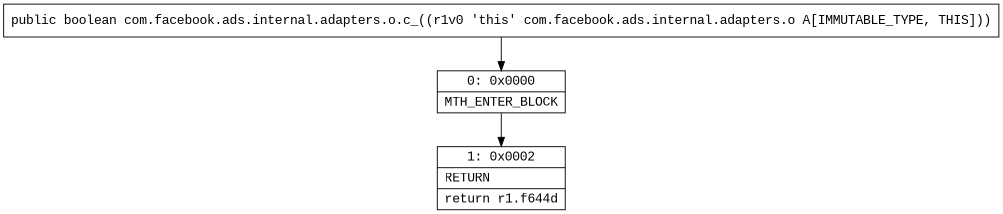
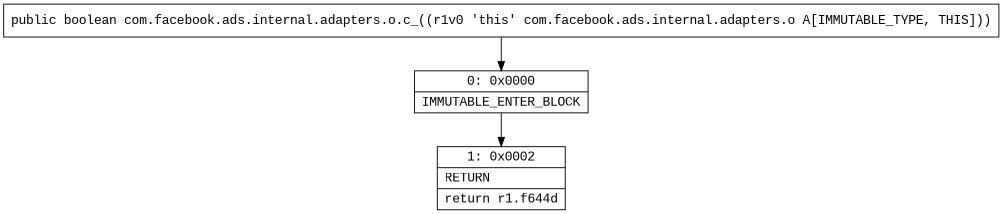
(501, 102) -> (501, 102)
